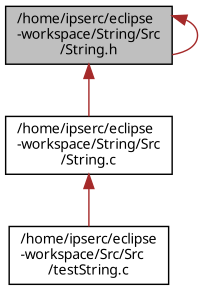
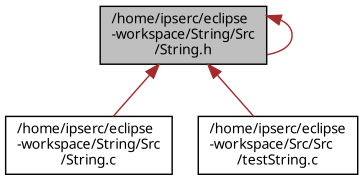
(89, 208) -> (235, 96)
